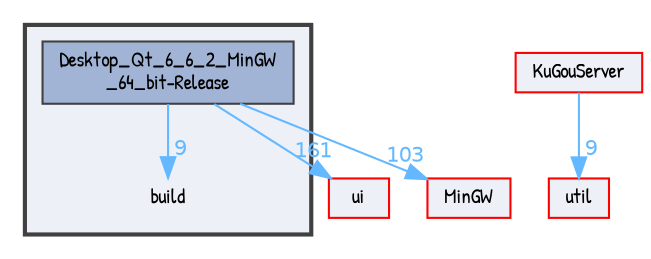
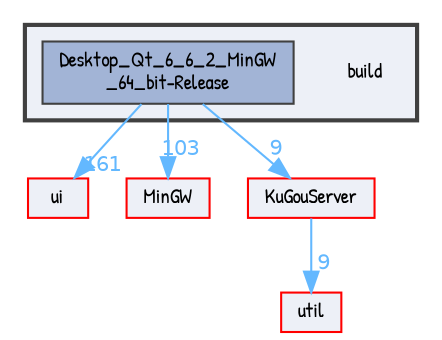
(168, 130) -> (238, 134)
